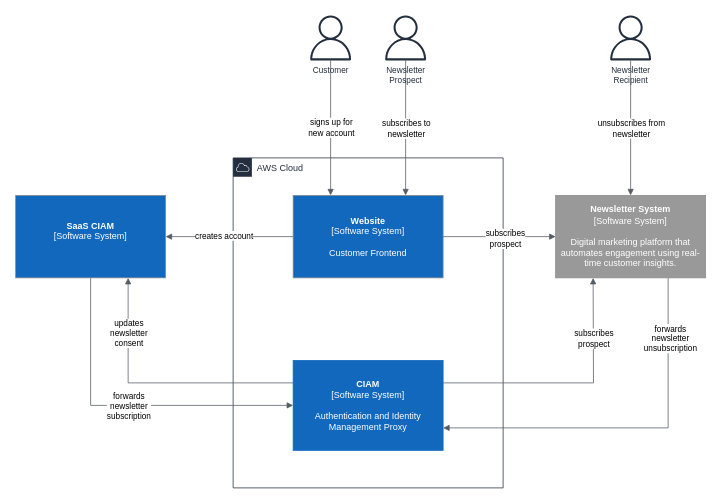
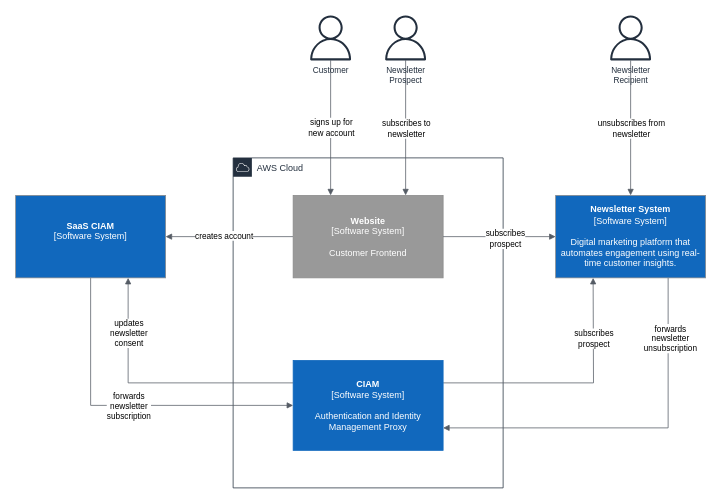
(368, 237) -> (368, 237)
(630, 237) -> (630, 237)
